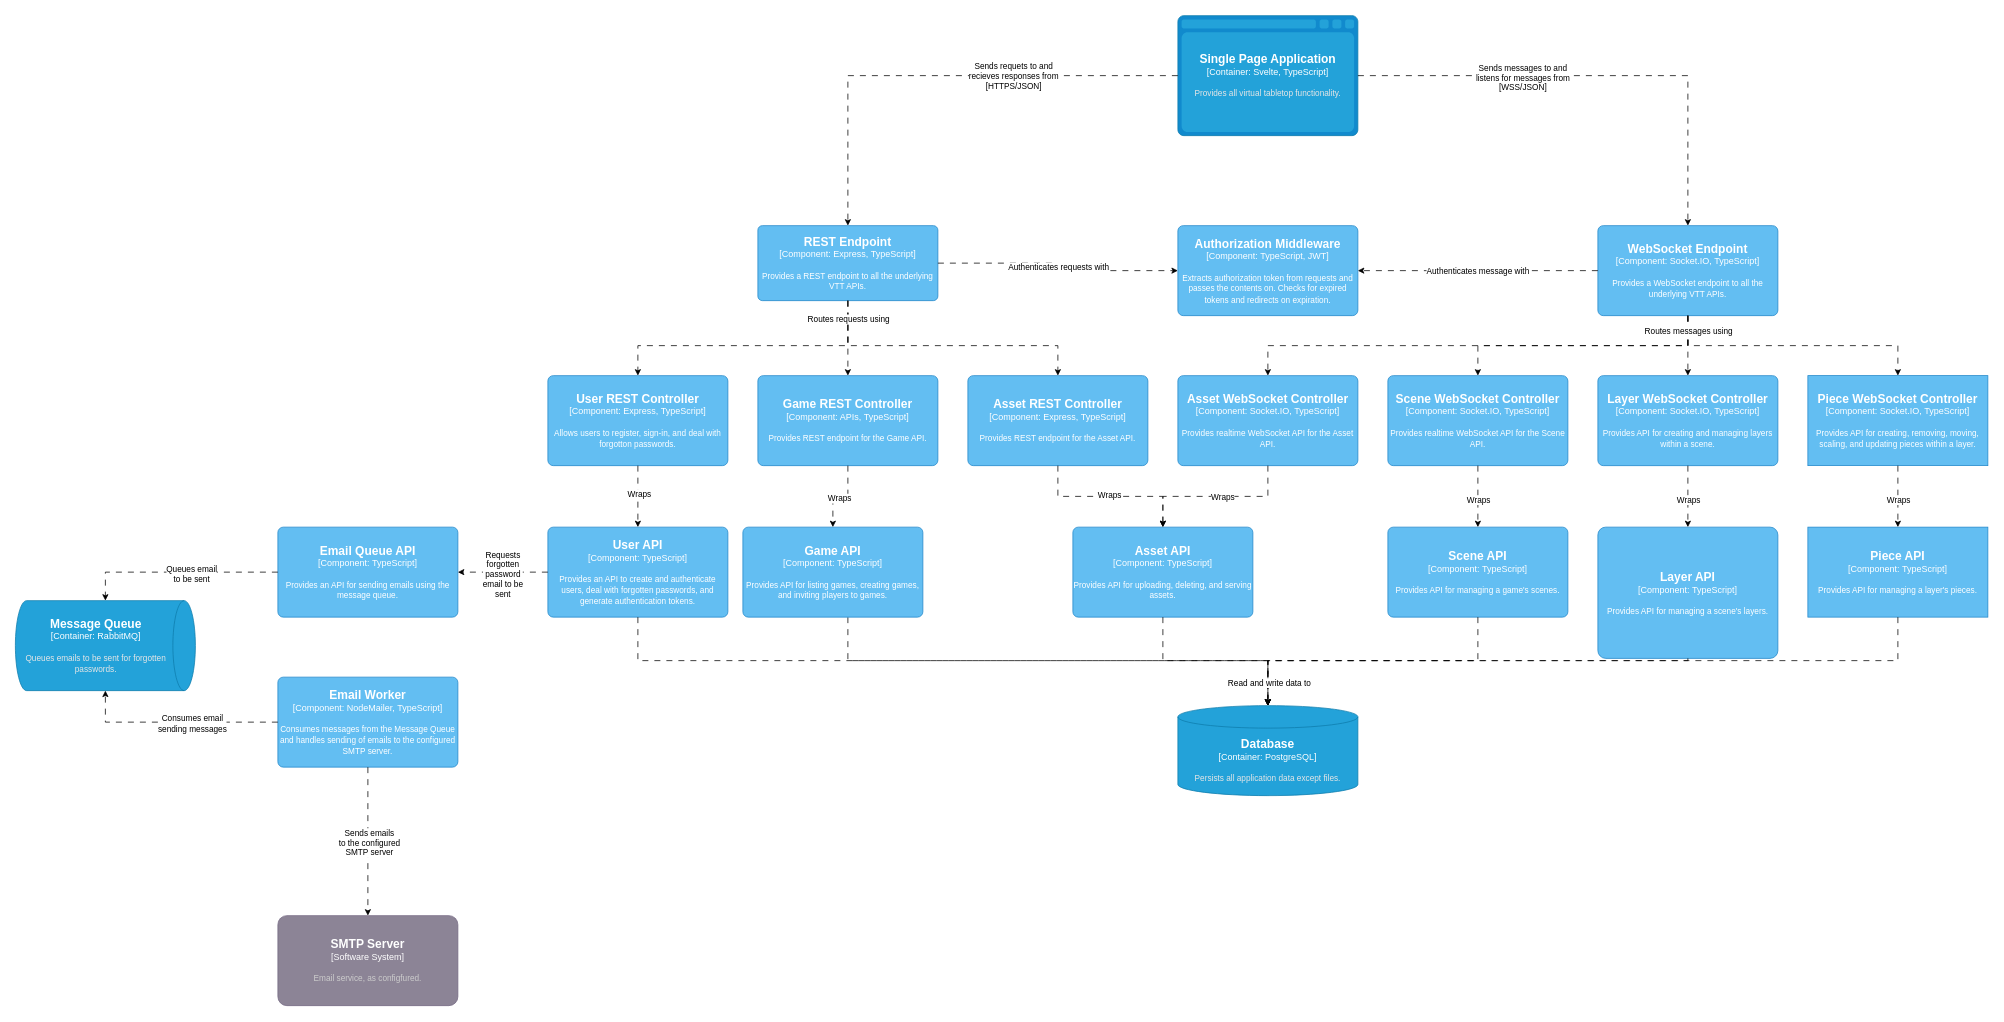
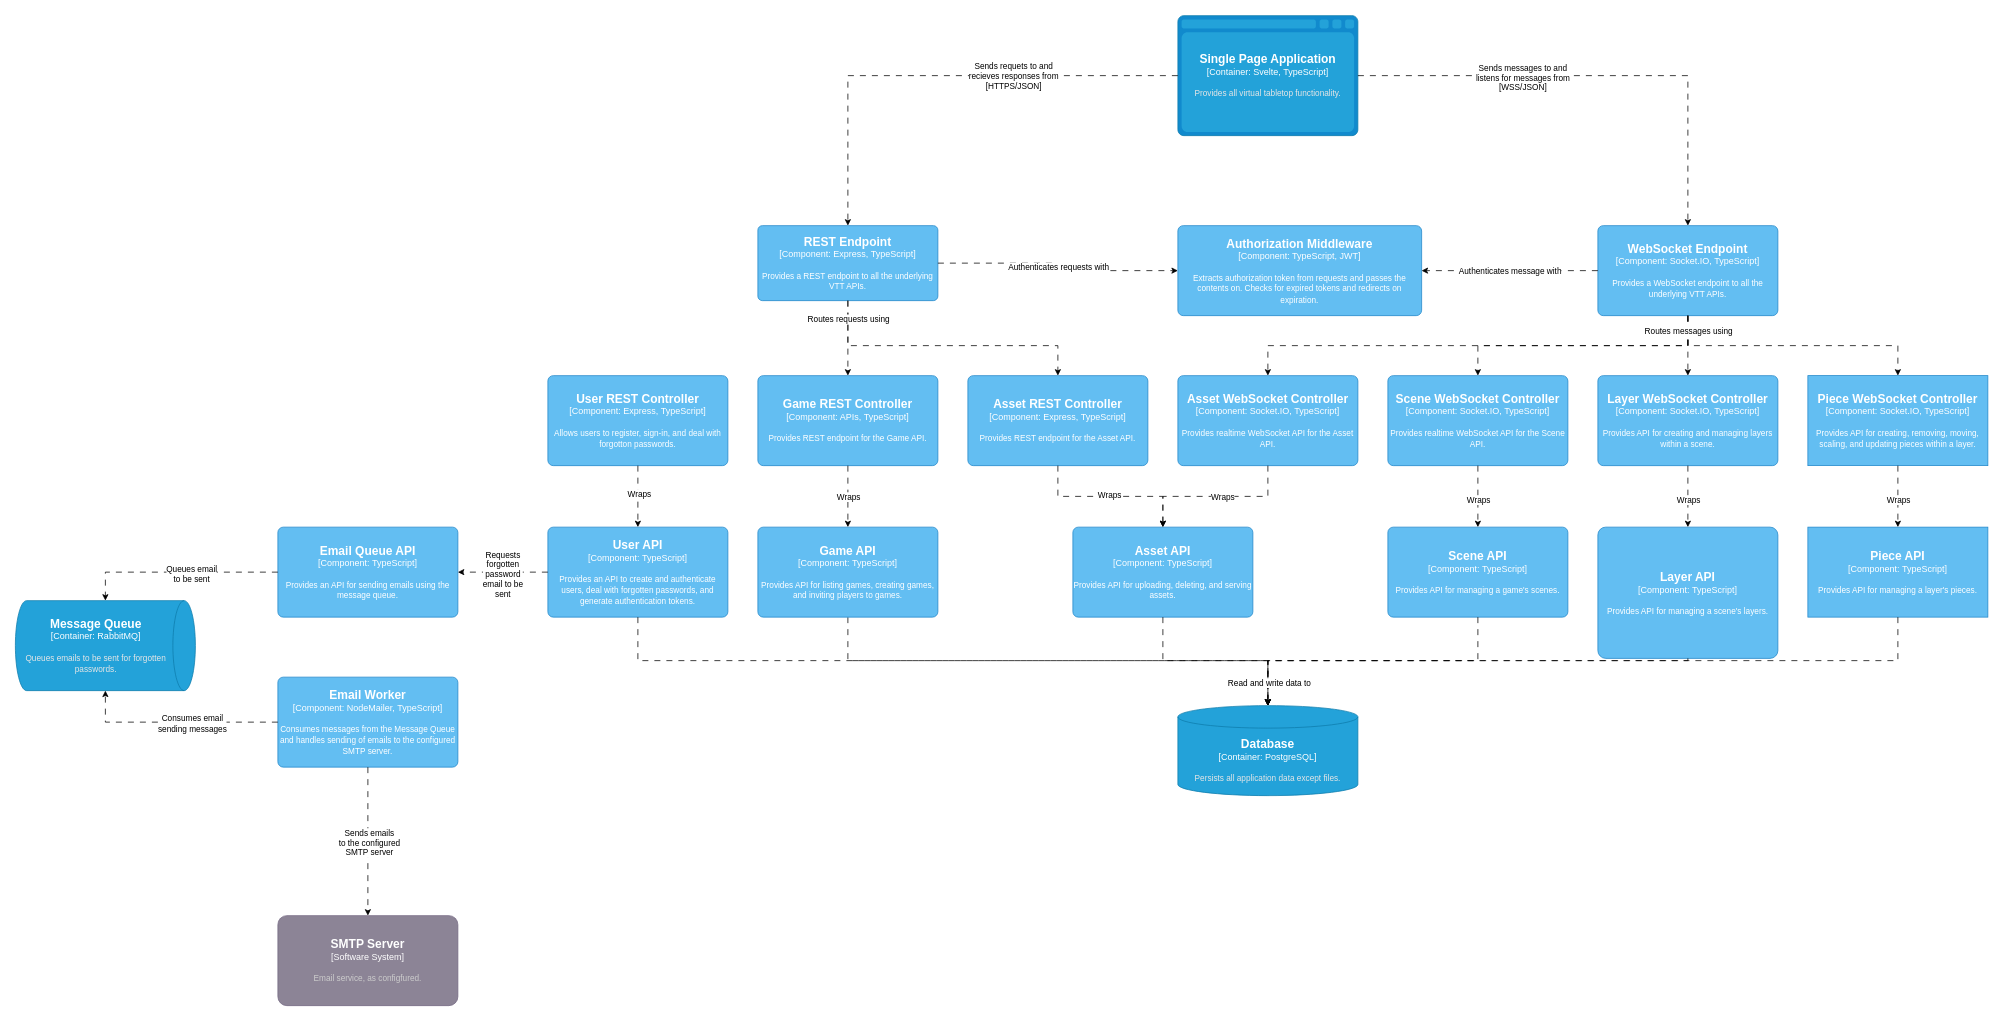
(1268, 270) -> (1300, 270)
(741, 345) -> none
(833, 572) -> (848, 572)
